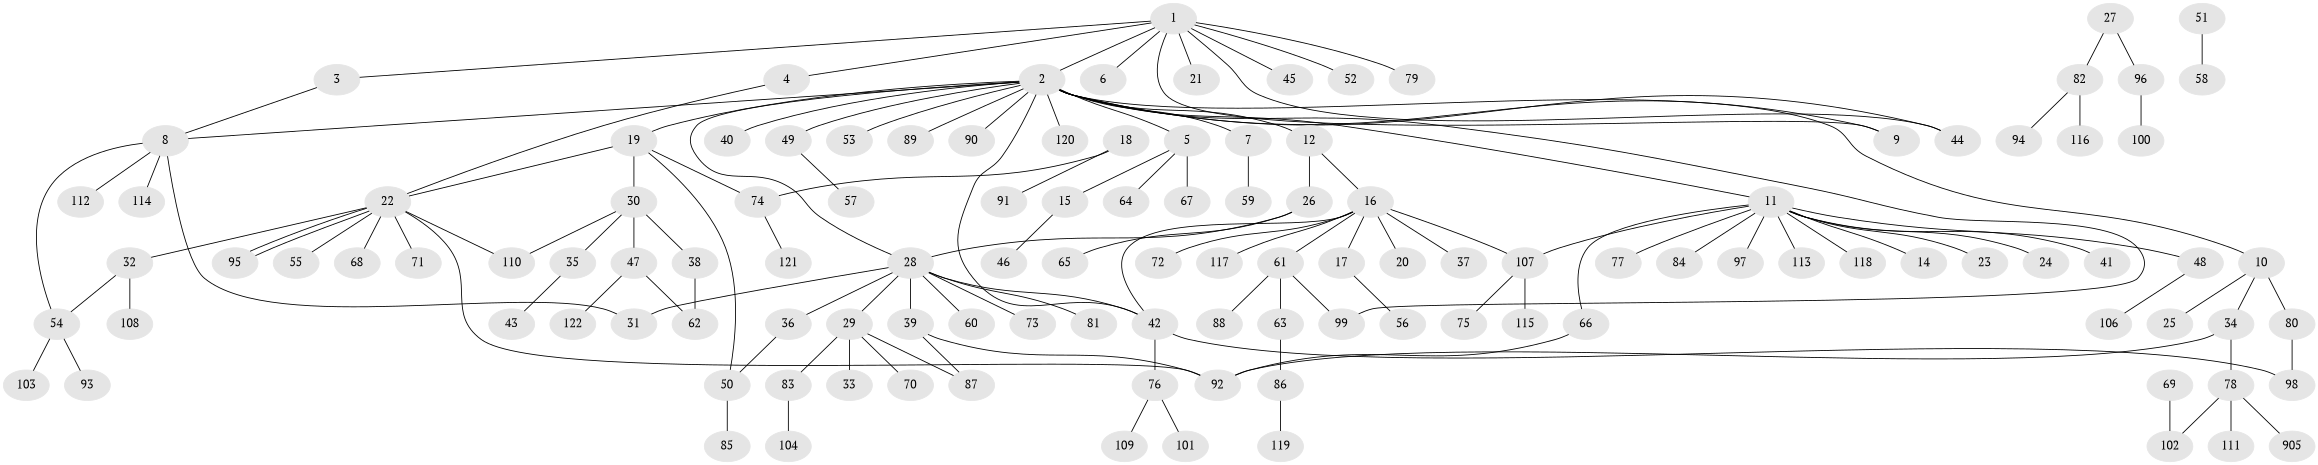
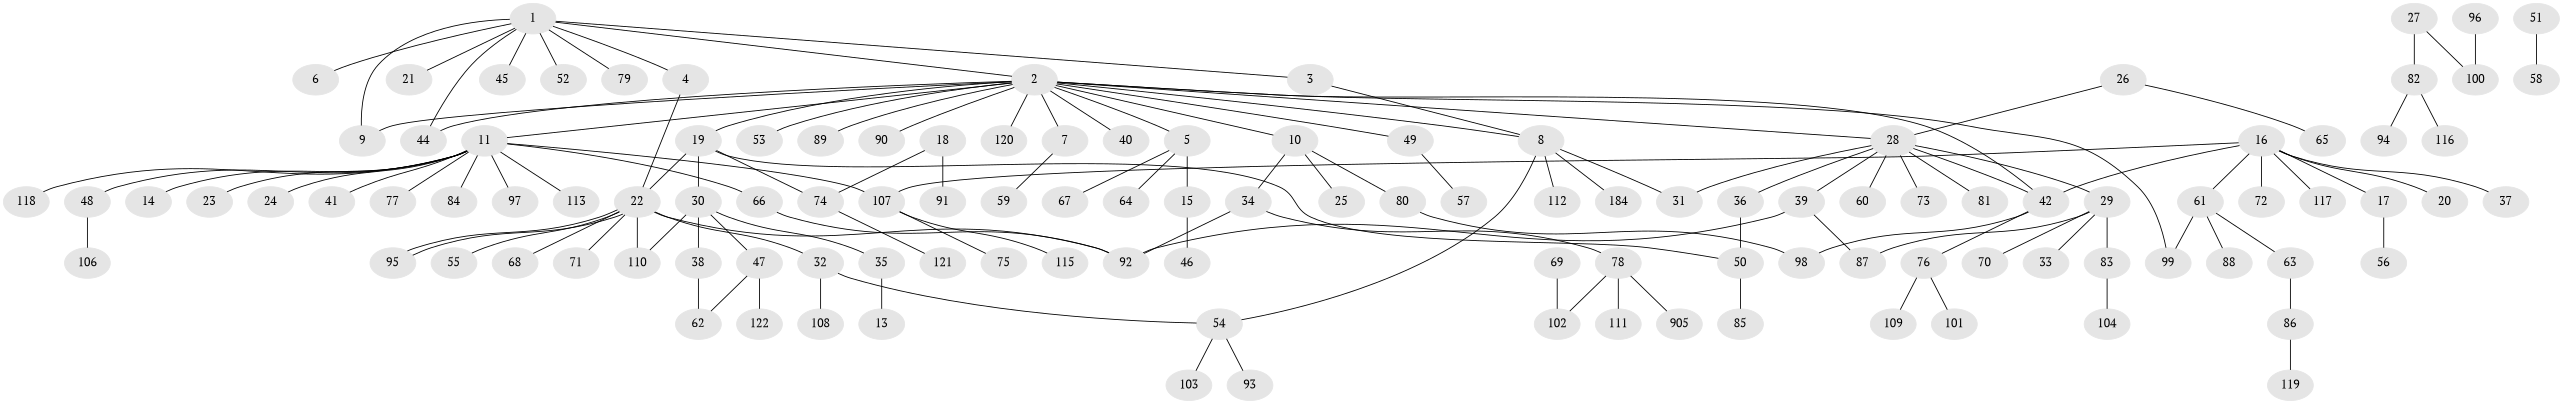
(2126, 49) -> (2445, 49)
(1309, 141) -> none
(142, 202) -> (1618, 202)
(512, 324) -> (882, 324)
